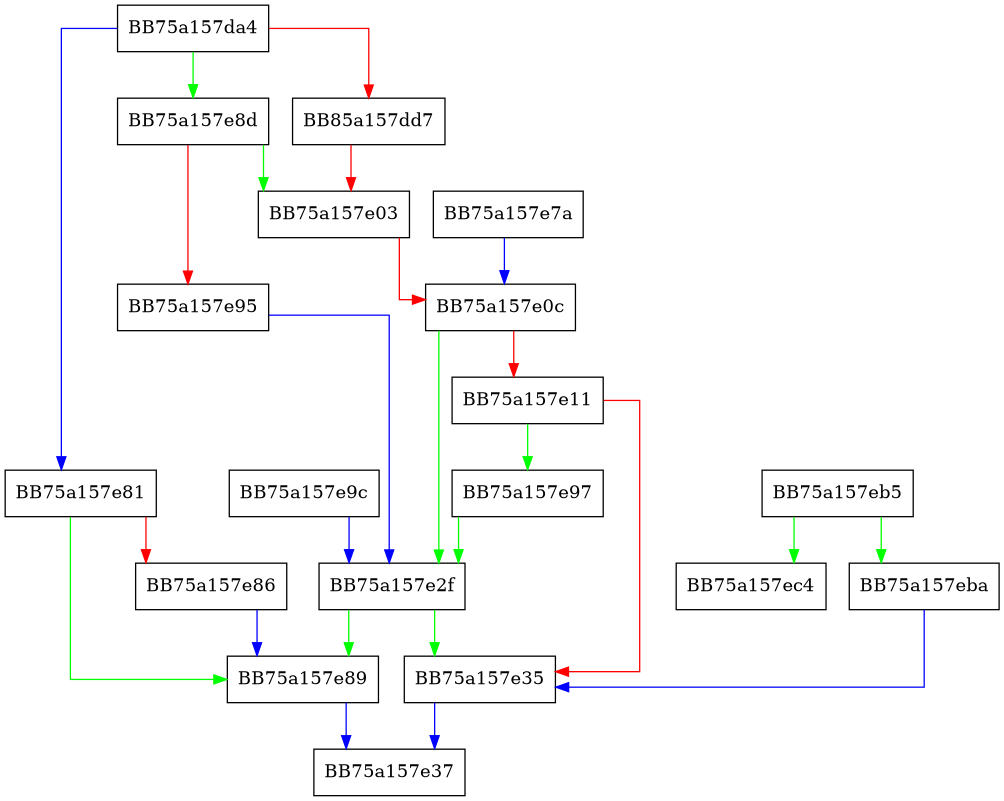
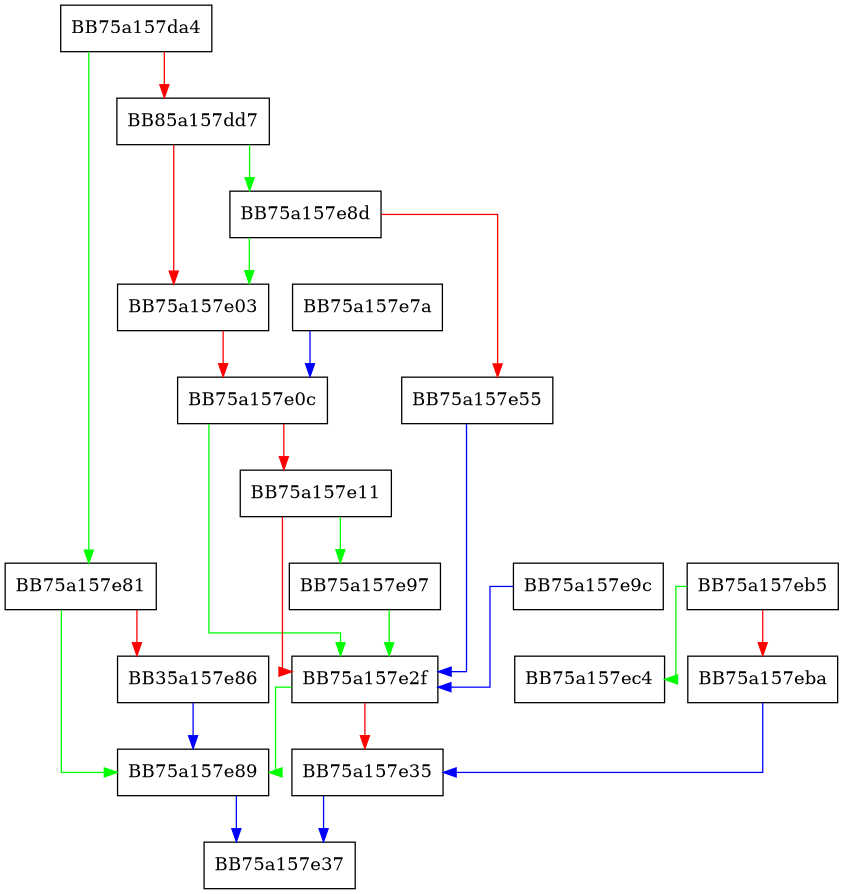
(193, 68) -> (250, 161)
(61, 215) -> (89, 301)
(193, 307) -> (477, 400)
(881, 533) -> (763, 626)
(640, 554) -> (282, 595)
(211, 586) -> (193, 679)
(435, 626) -> (365, 719)
